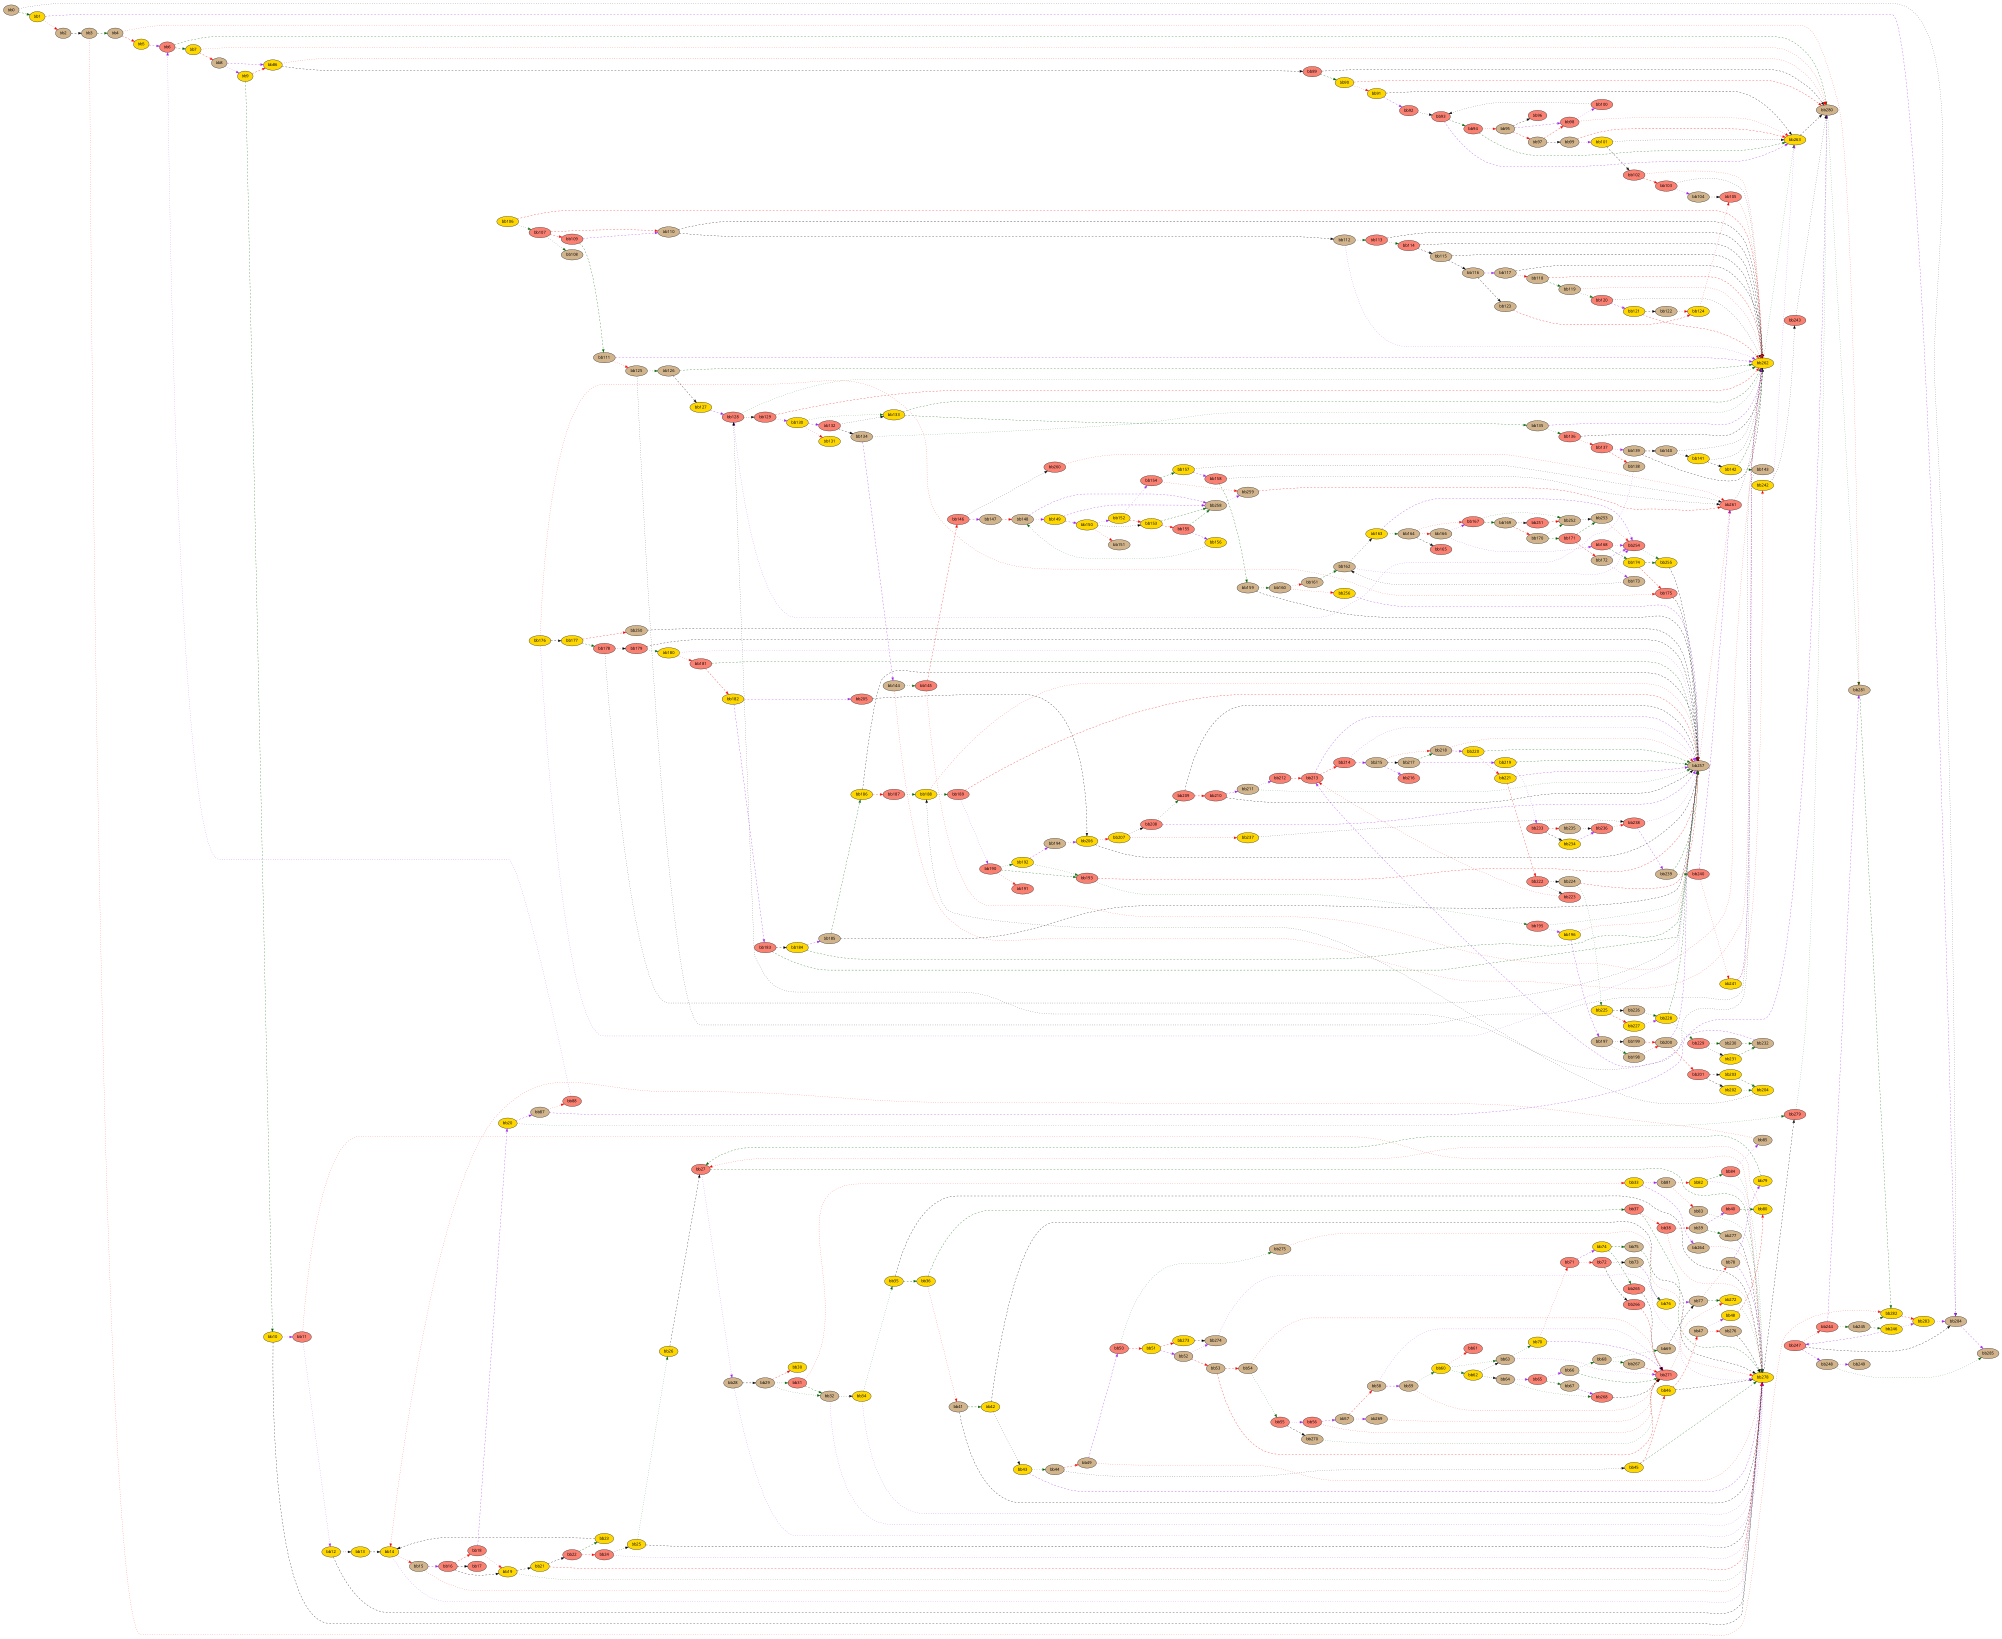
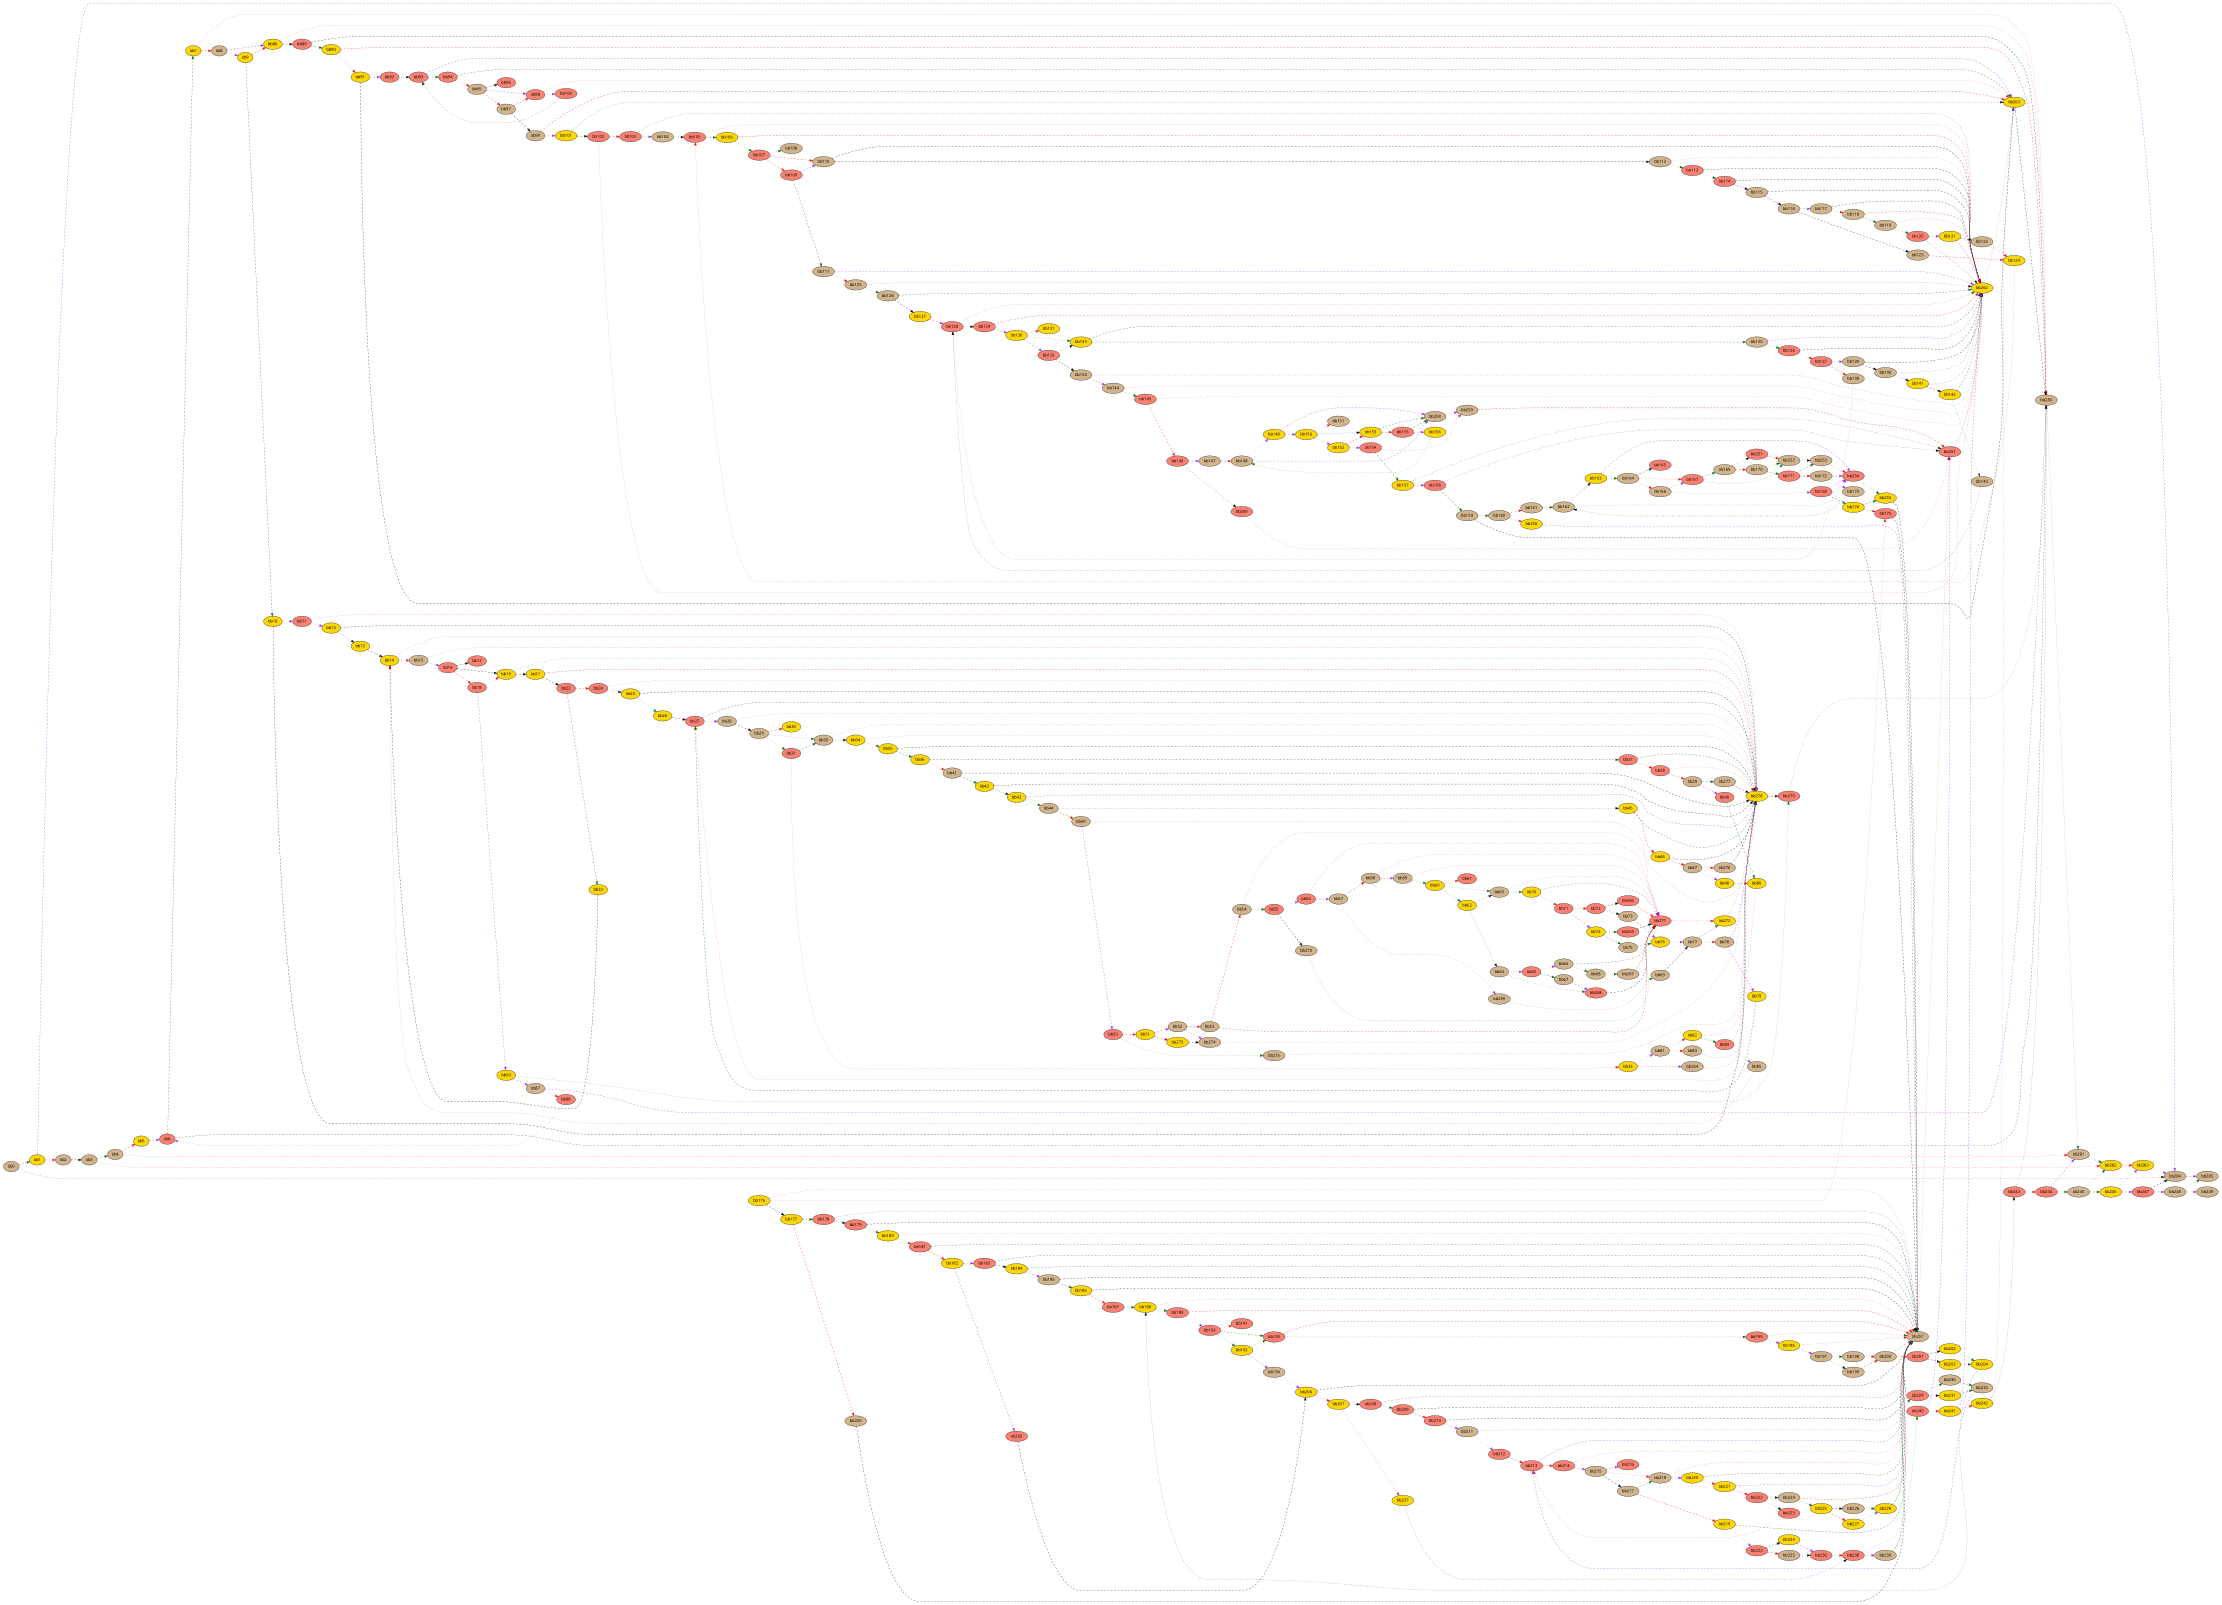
none -> (709, 137)
(1456, 763) -> (1675, 1507)
(1810, 1337) -> (2029, 1192)
